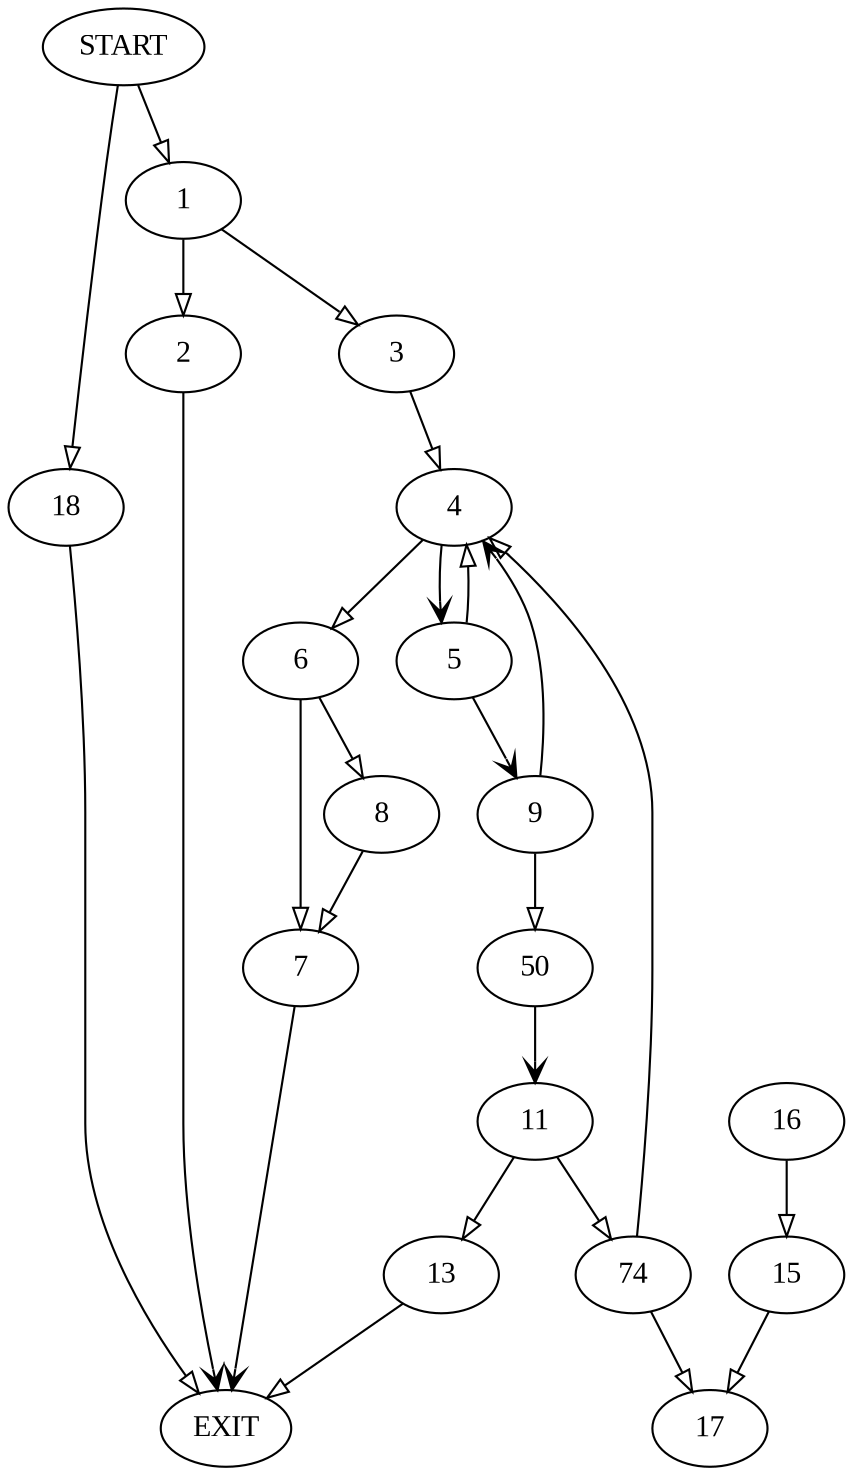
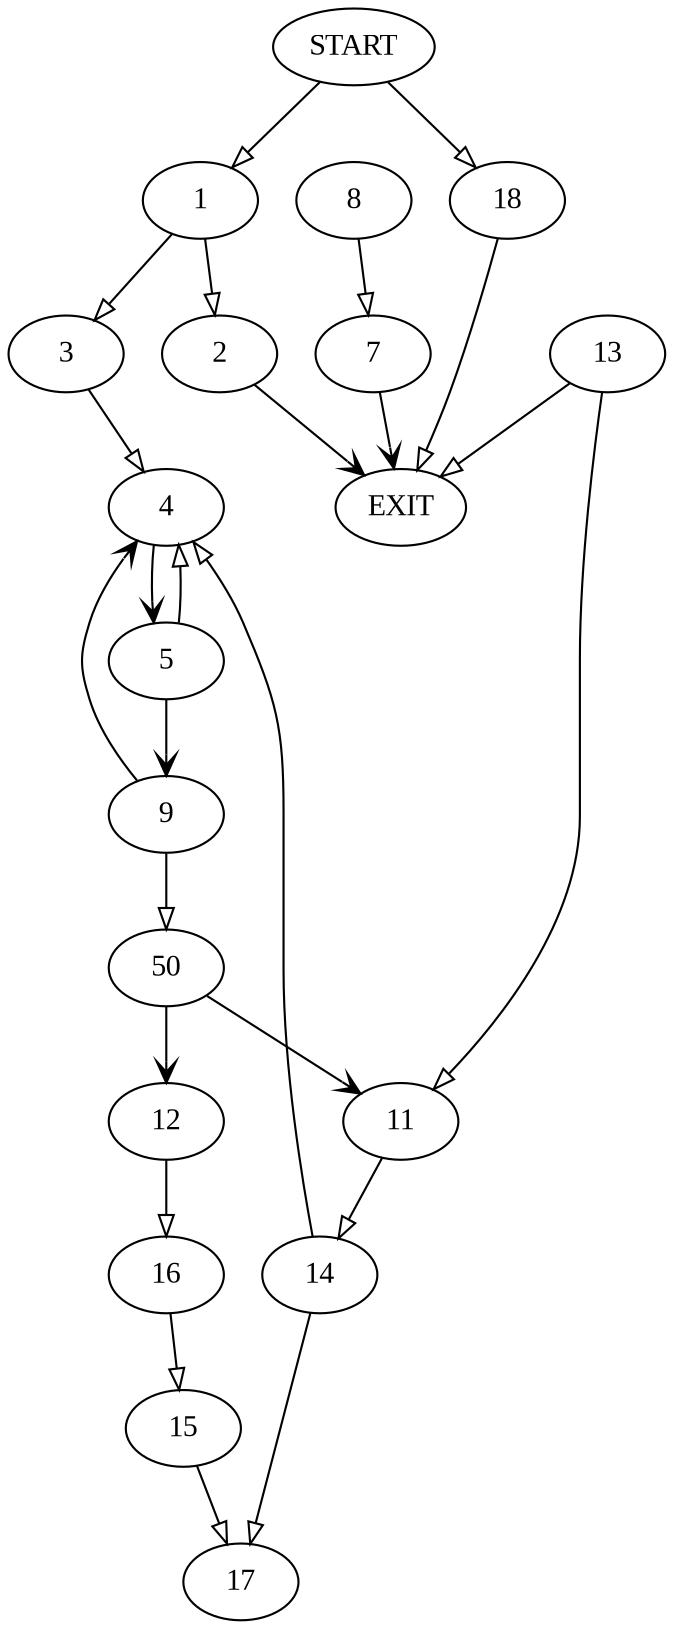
(301, 661) -> none
none -> (166, 1121)
(494, 1189) -> (580, 751)
(633, 1275) -> (320, 1275)
